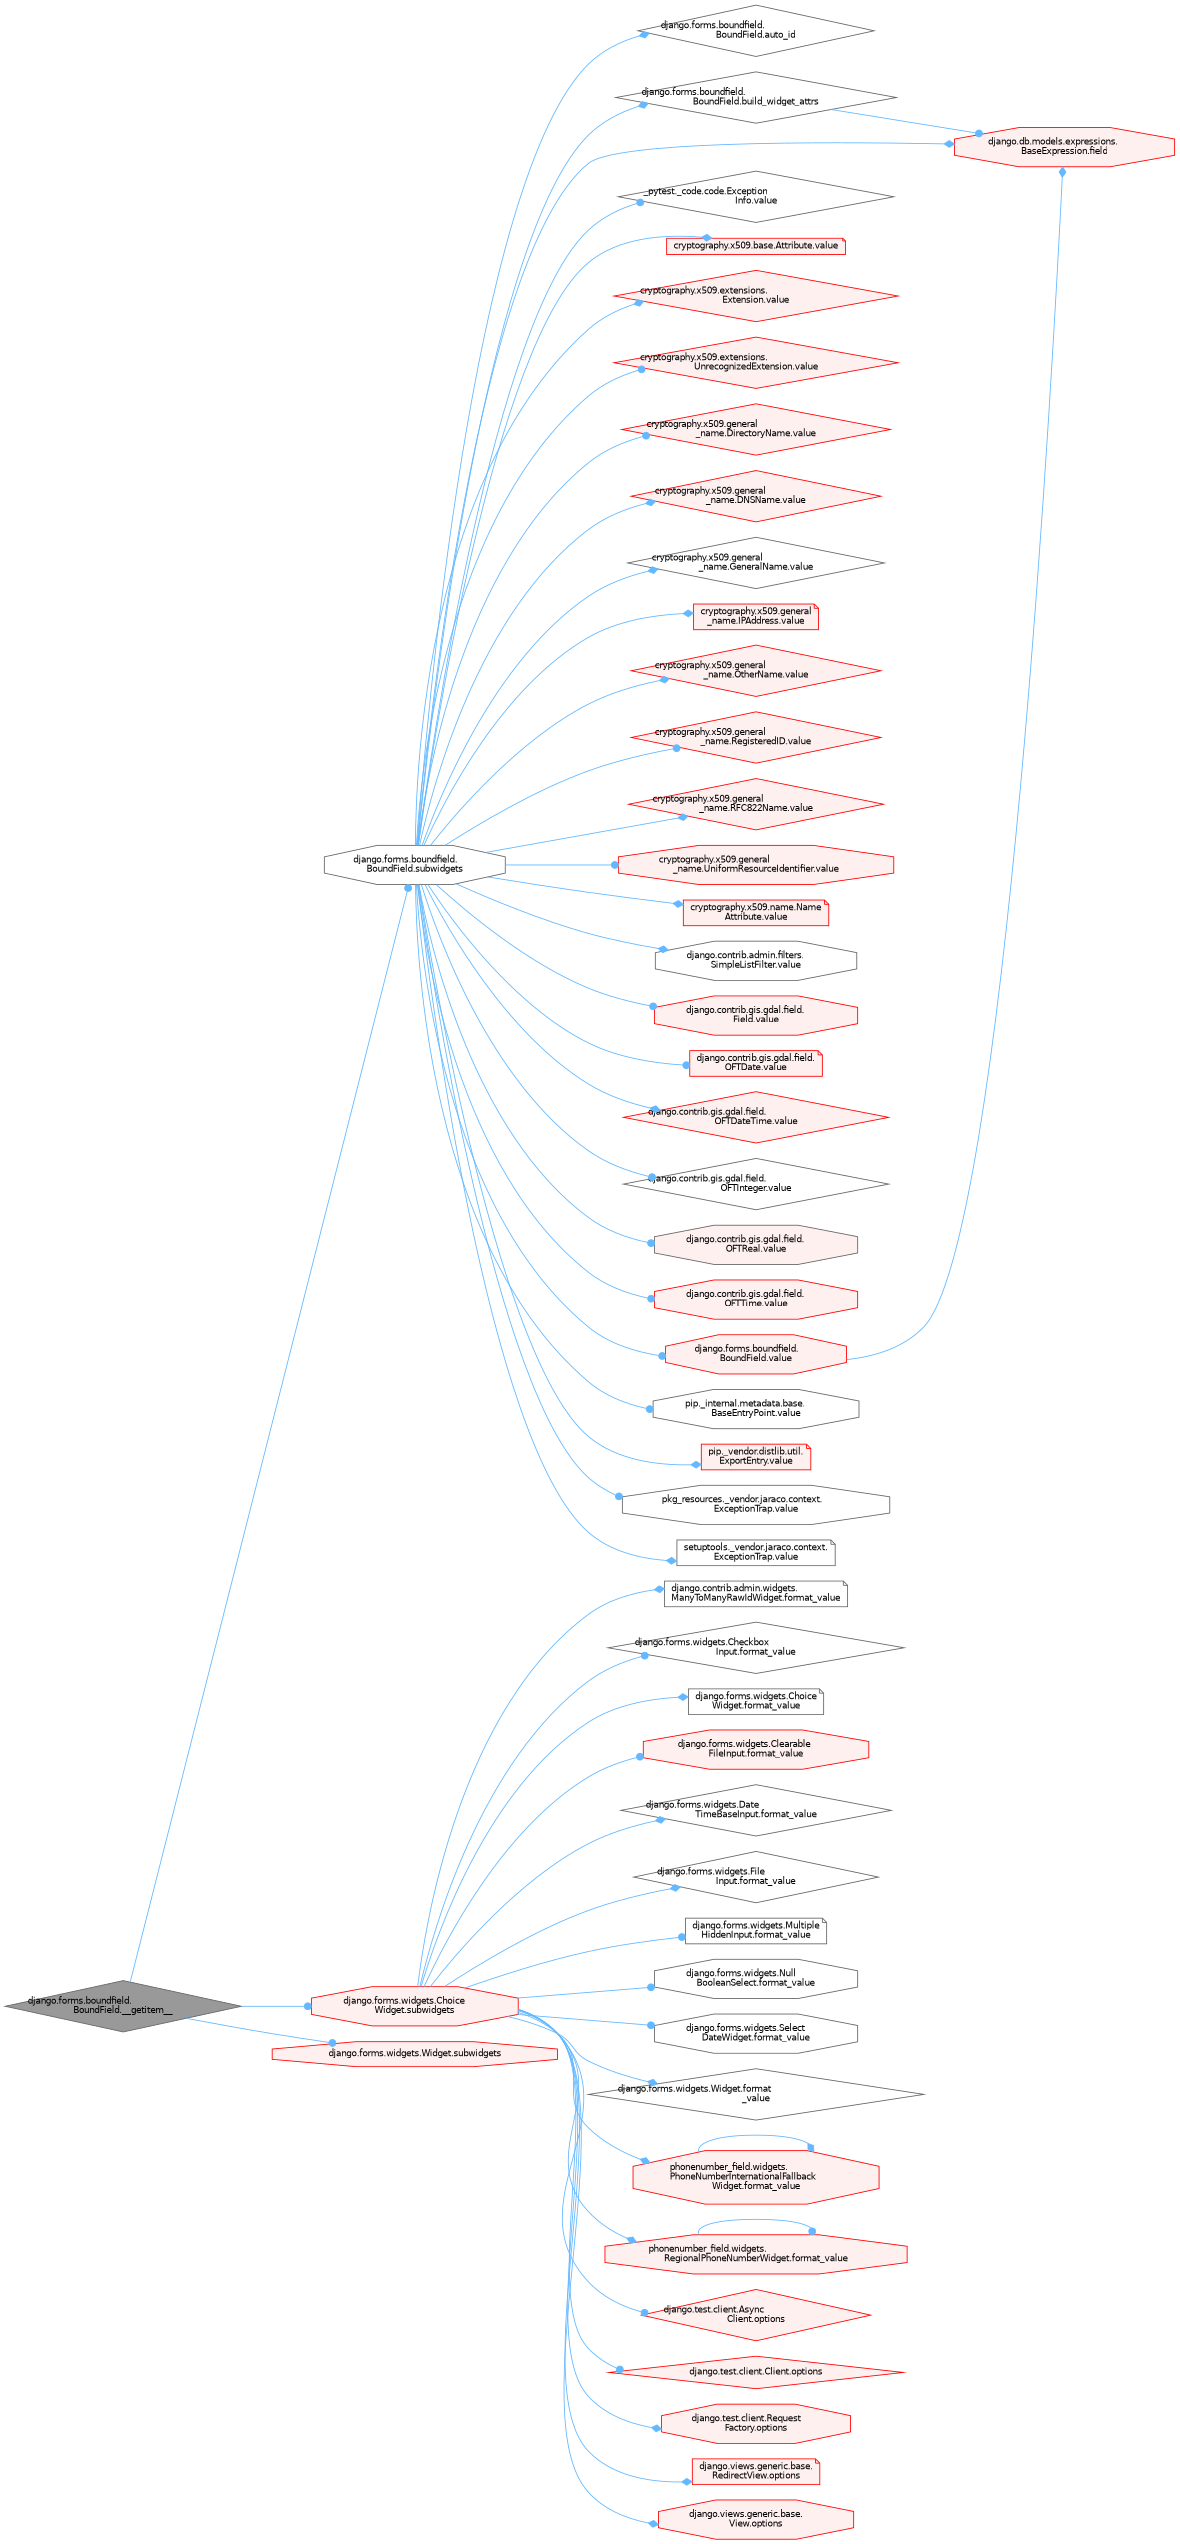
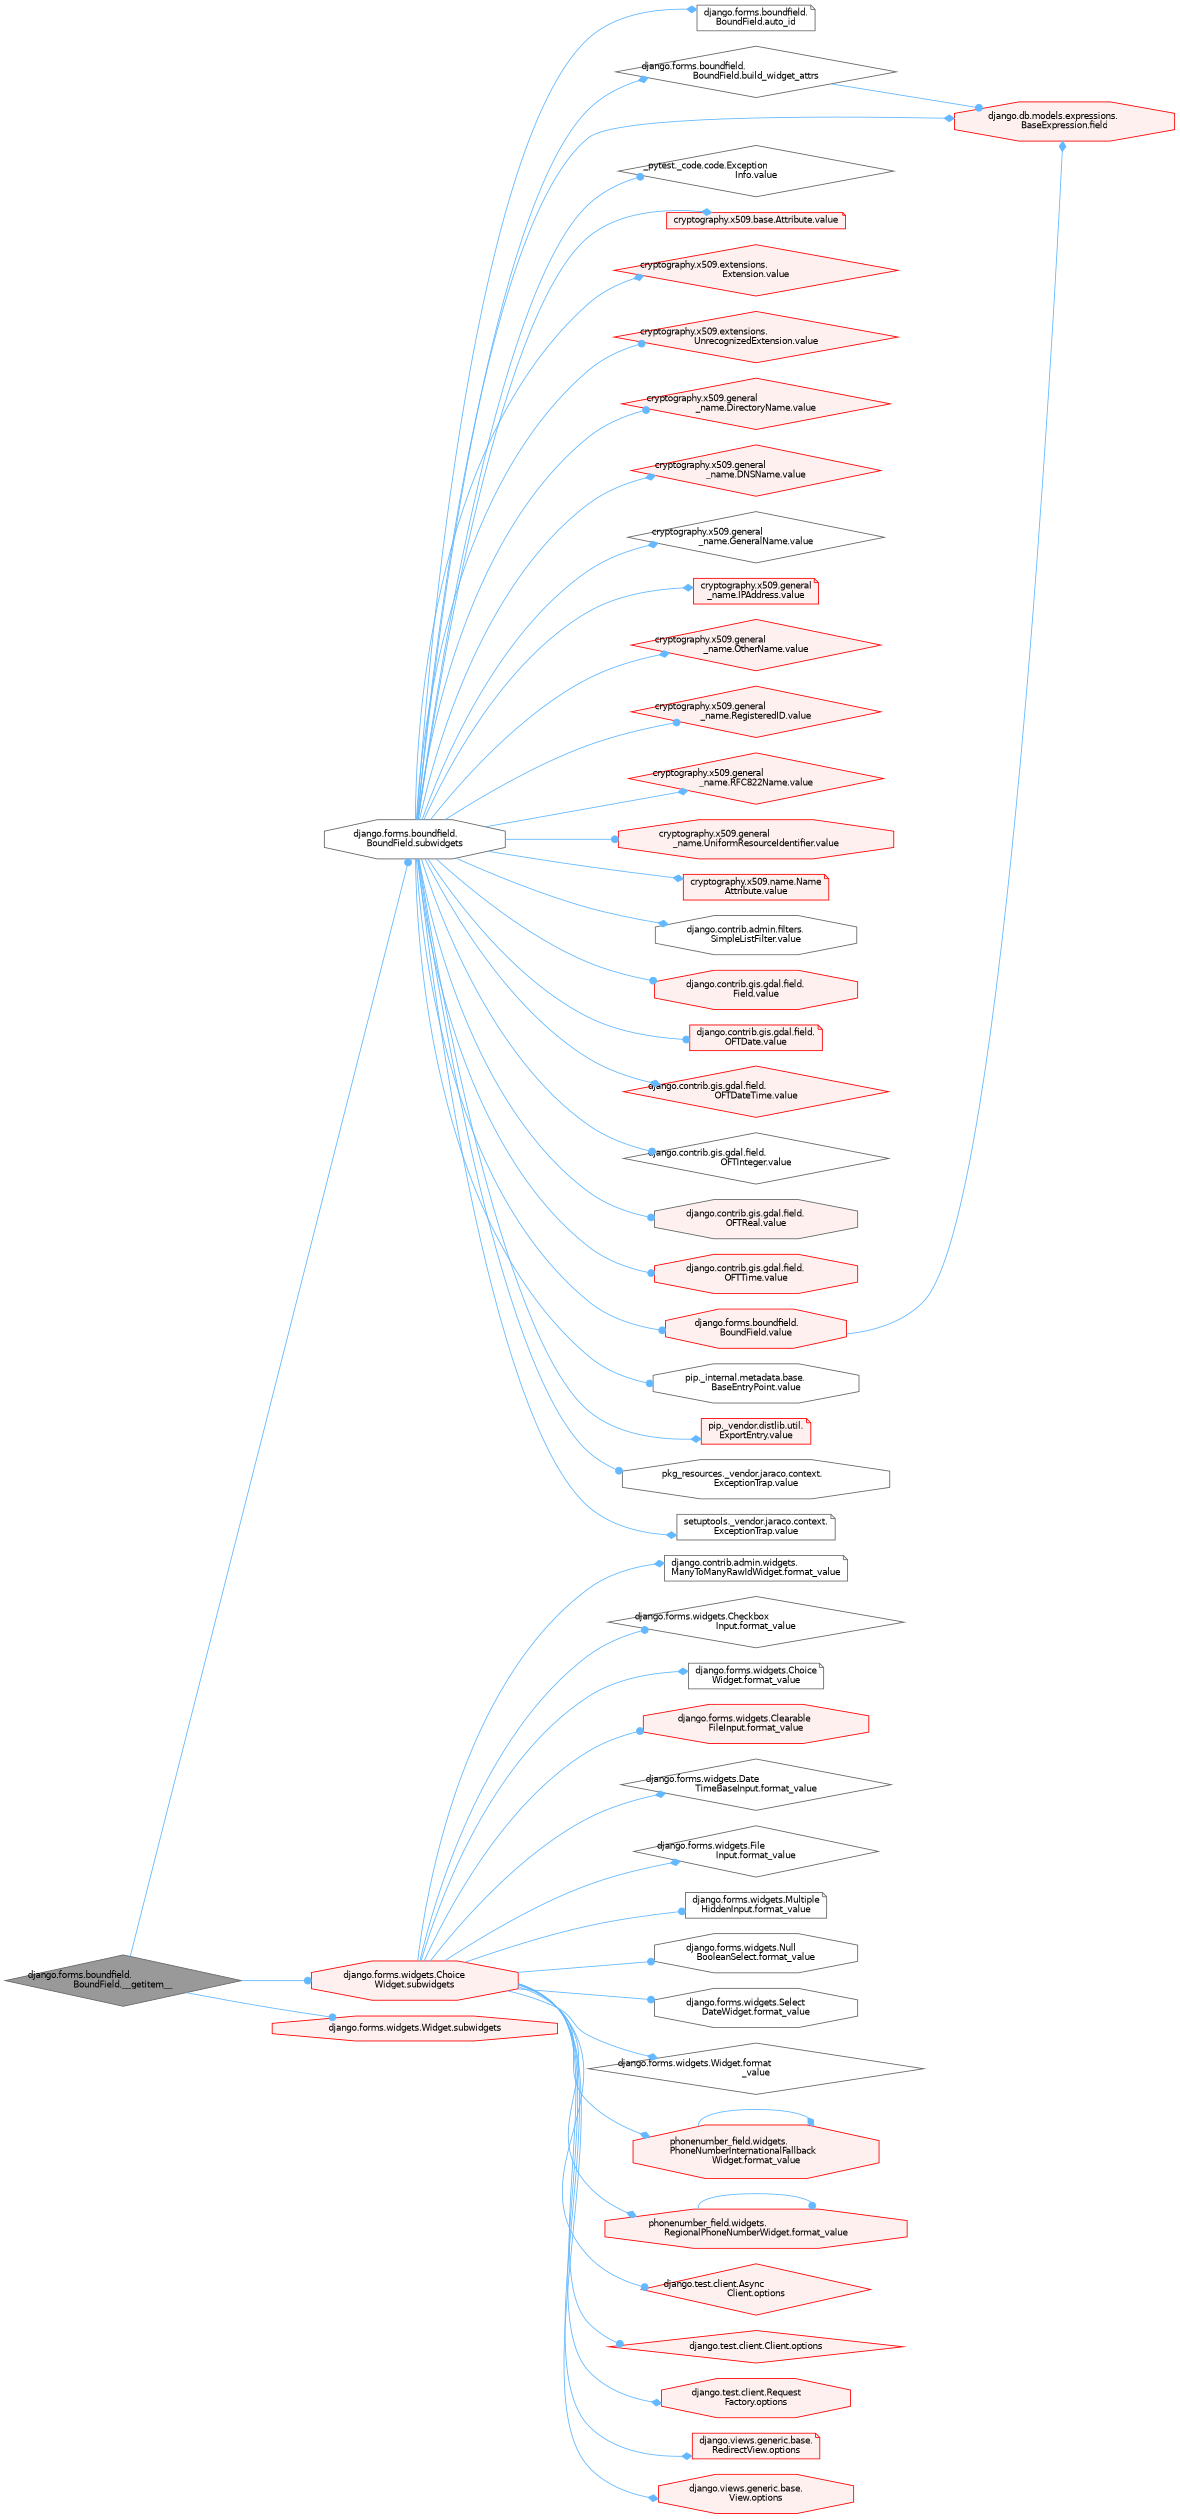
(756, 31) -> (756, 18)
